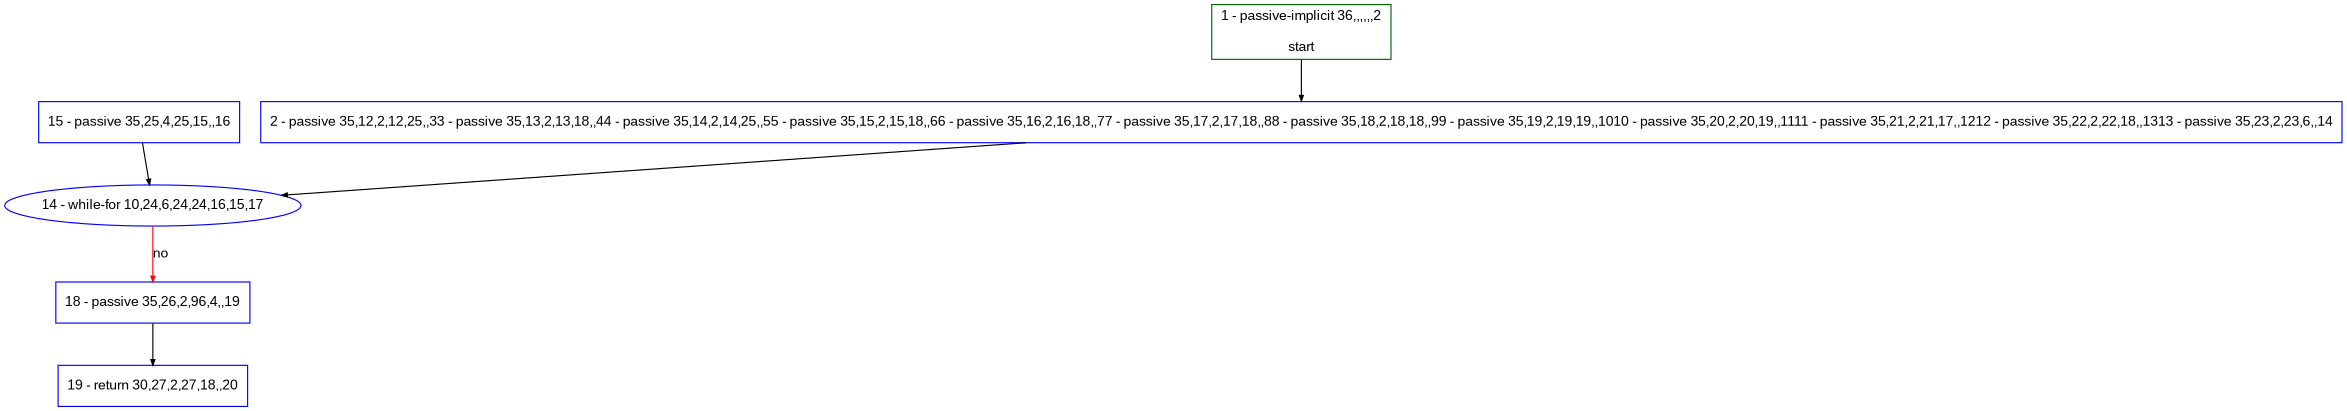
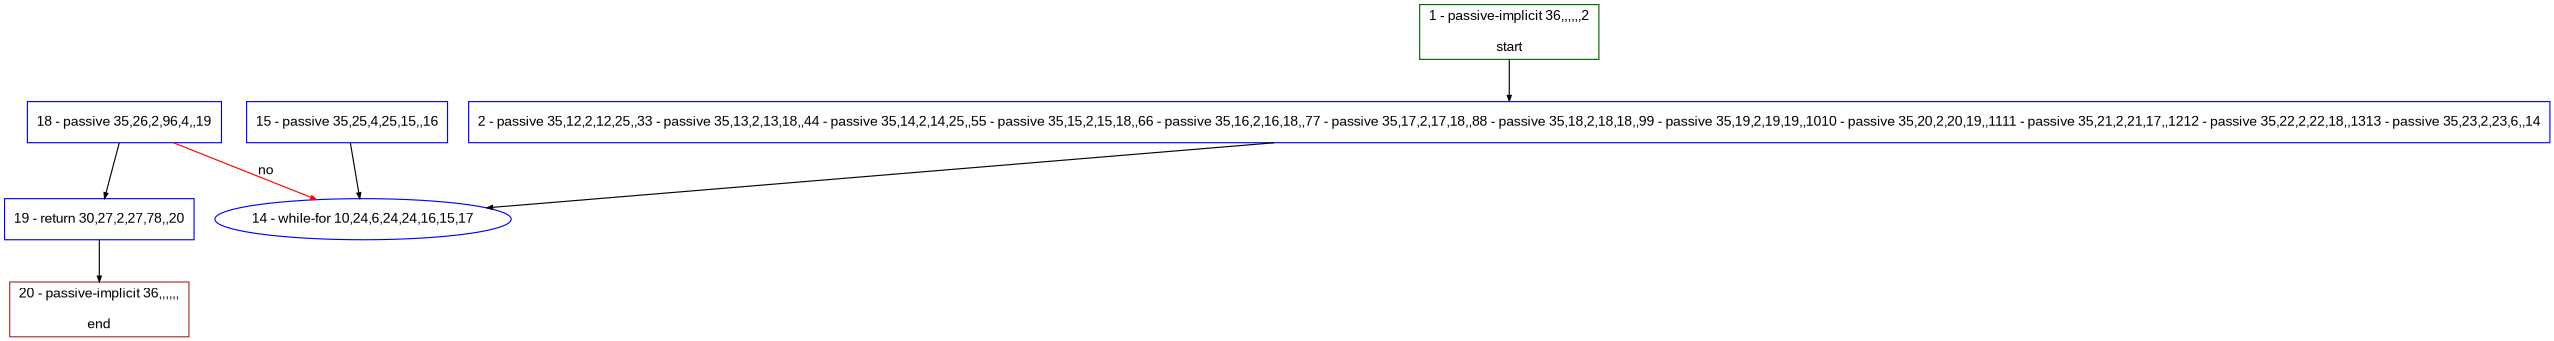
(153, 251) -> (242, 170)
none -> (99, 309)
(153, 386) -> (99, 219)
